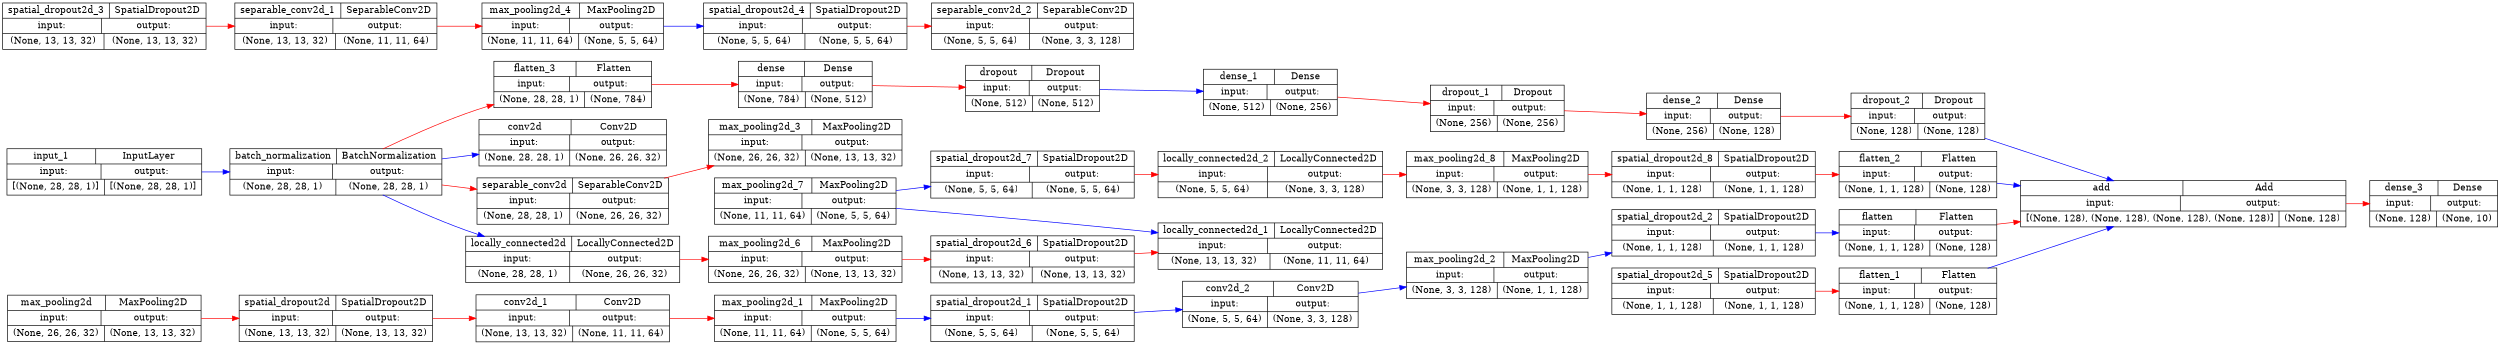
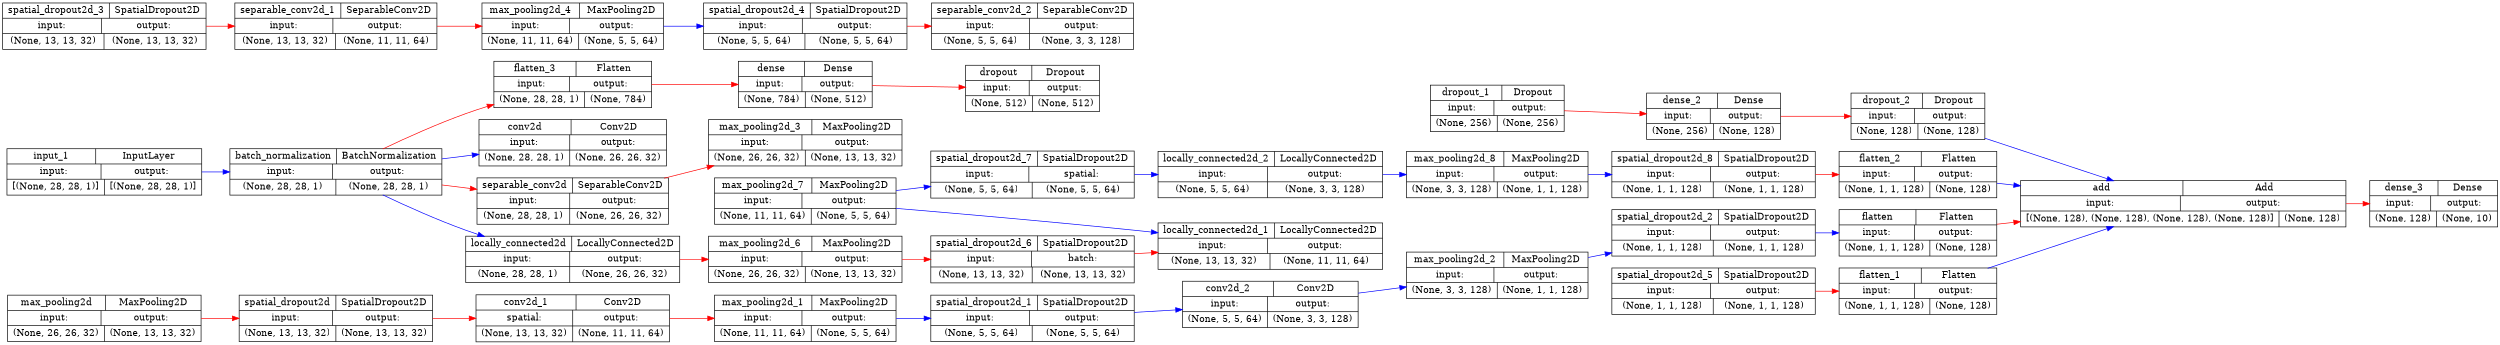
(1270, 92) -> none
(1082, 174) -> (1082, 174)
(1143, 175) -> (1143, 175)
(1391, 175) -> (1391, 175)
(1597, 175) -> (1597, 175)
(1082, 259) -> (1083, 259)
(523, 318) -> (524, 318)
